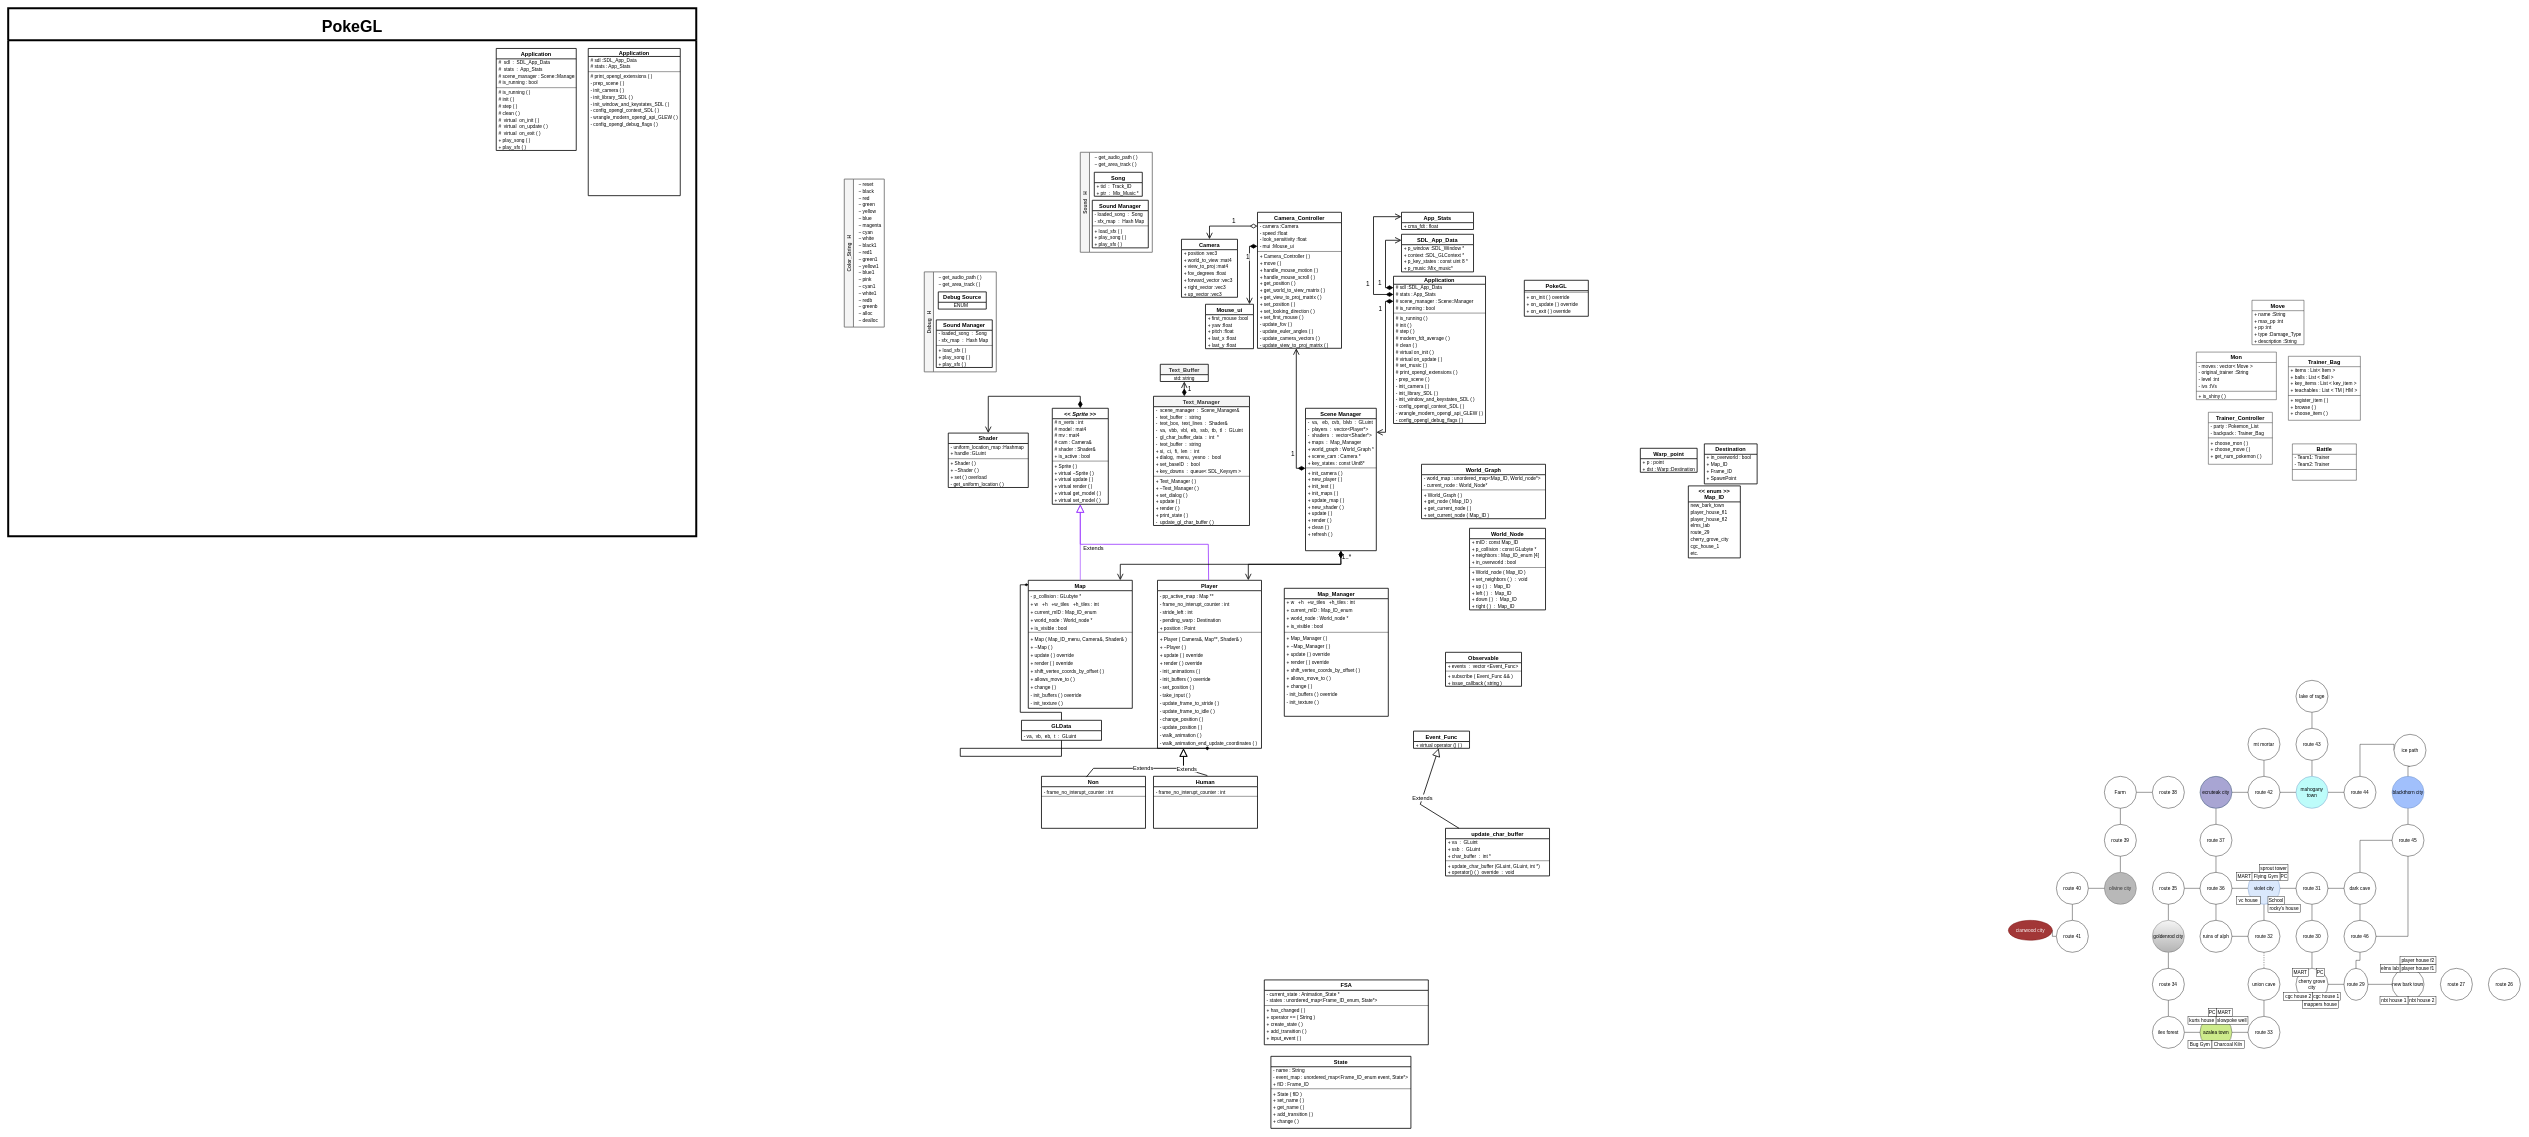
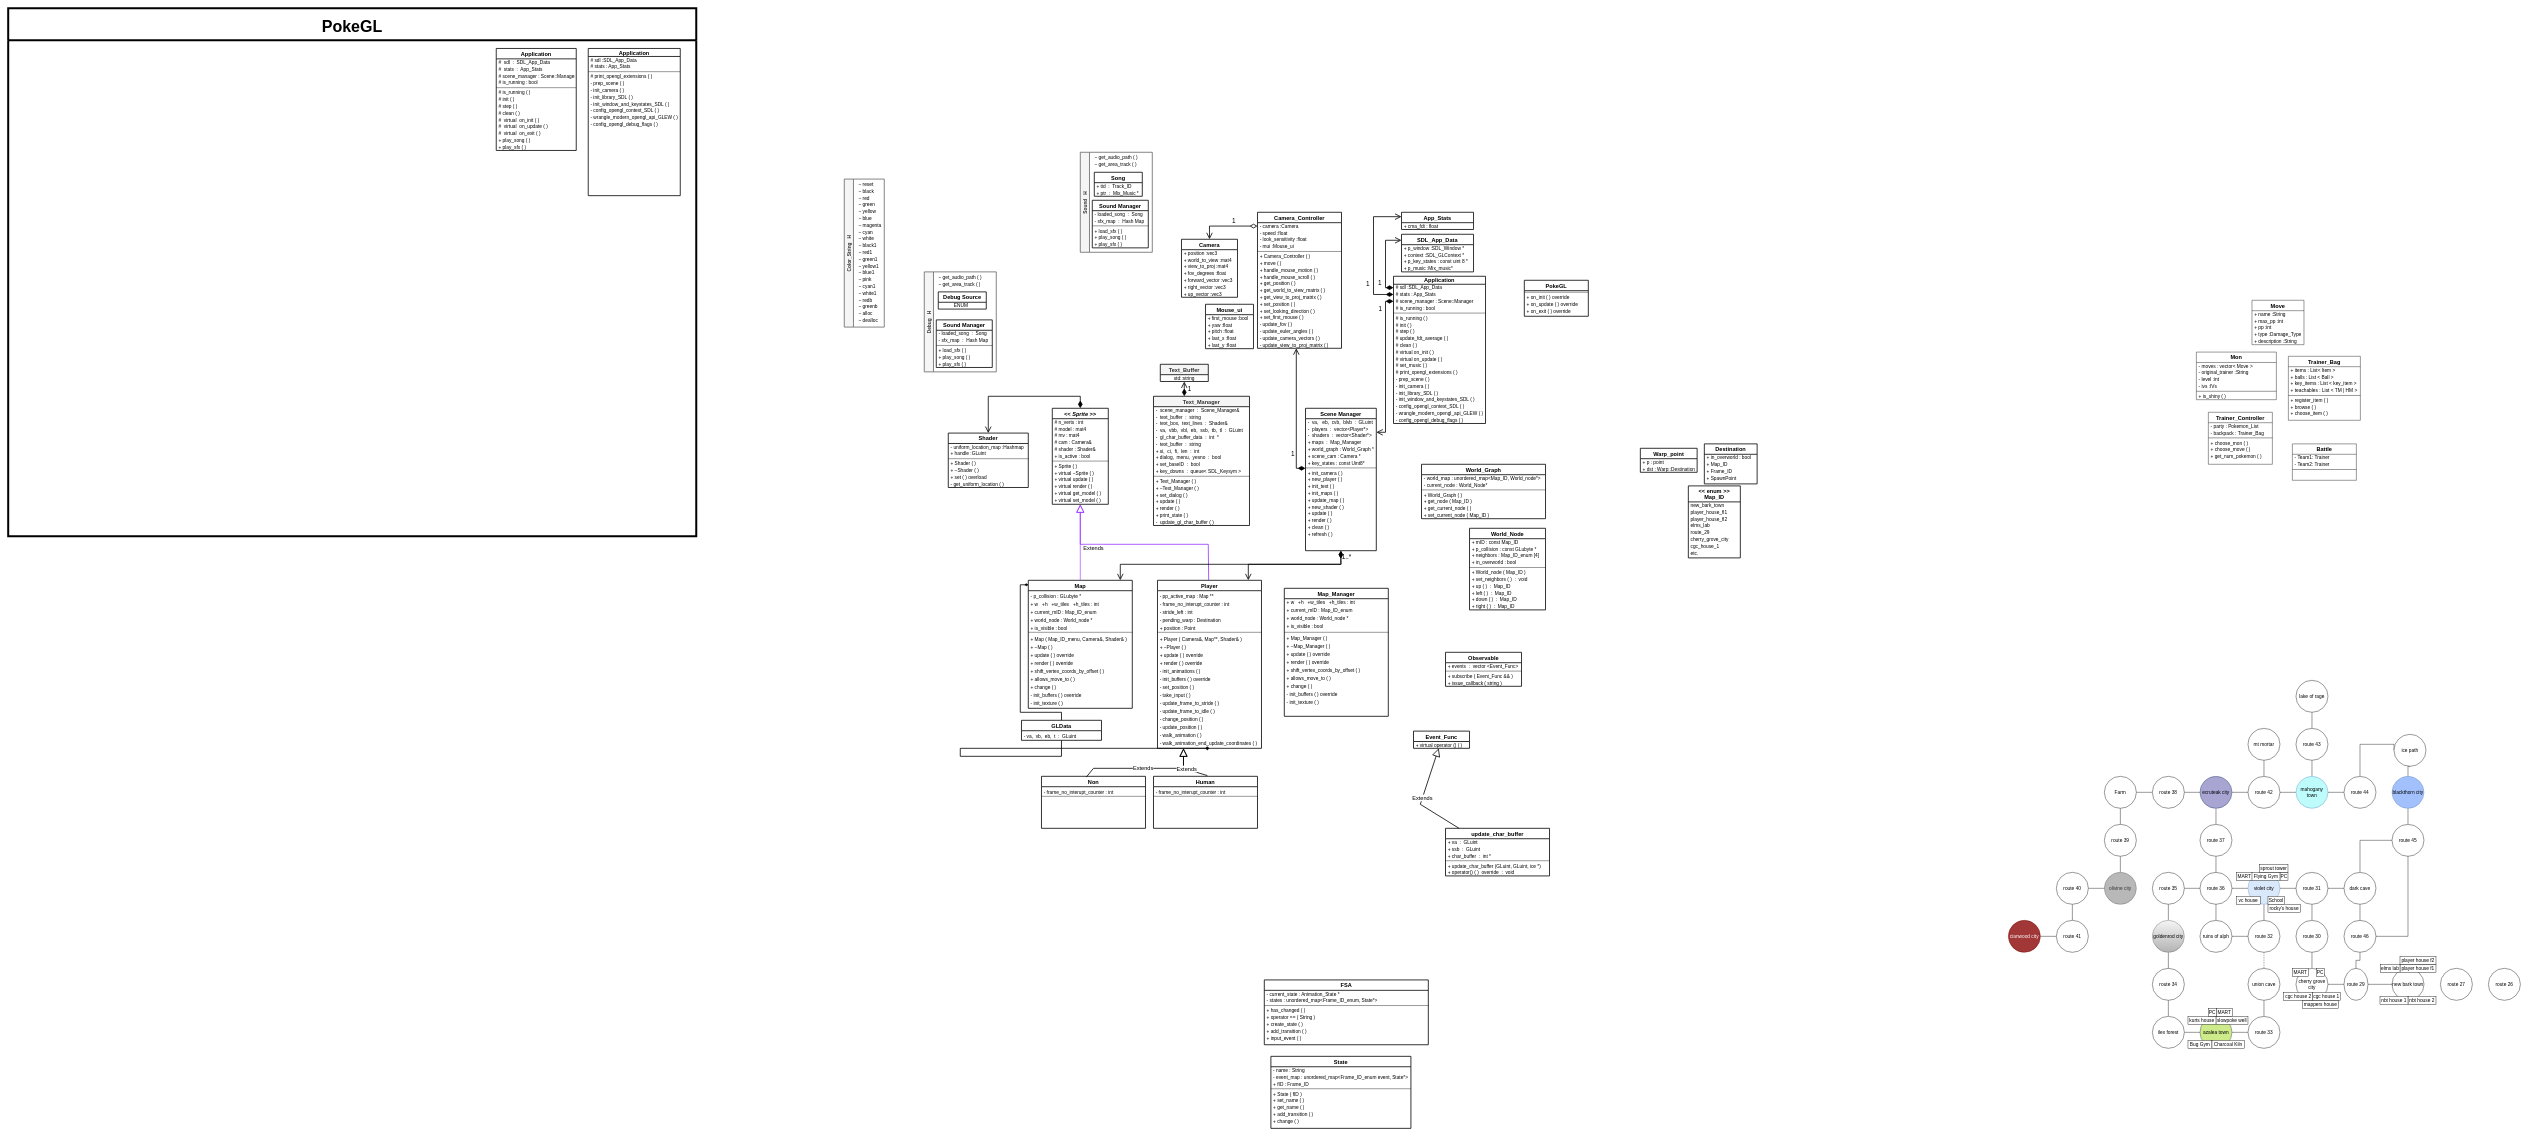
(1249, 273) -> none
(1426, 339) -> (1426, 339)
none -> (2193, 792)
(1500, 866) -> (1500, 866)
(2030, 930) -> (2024, 936)
